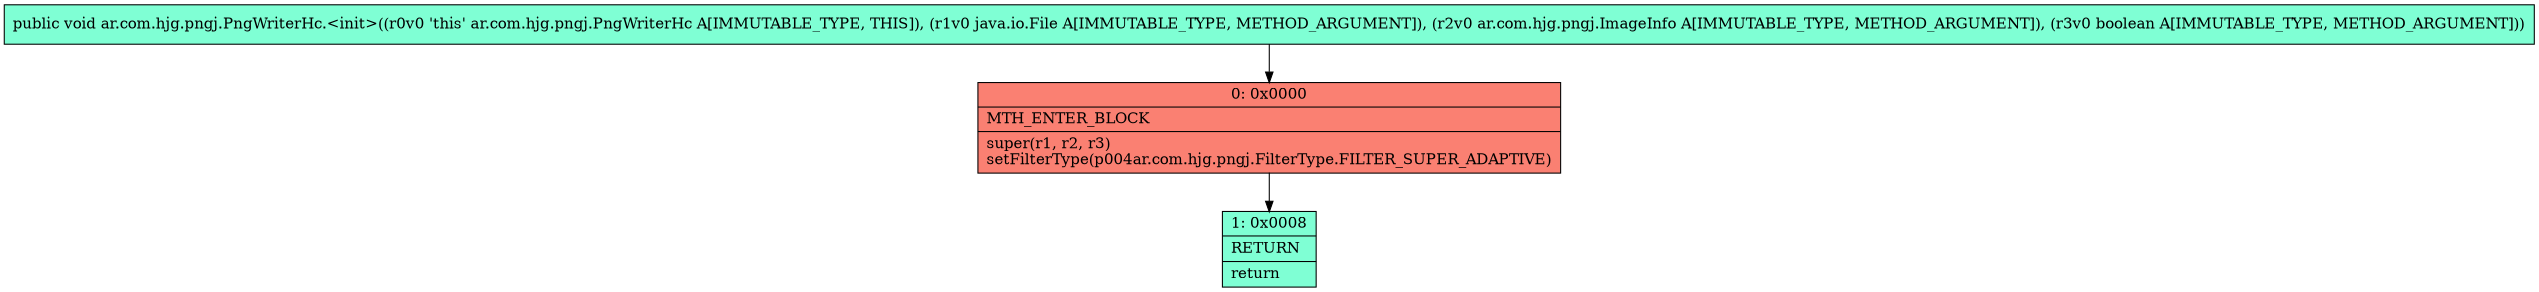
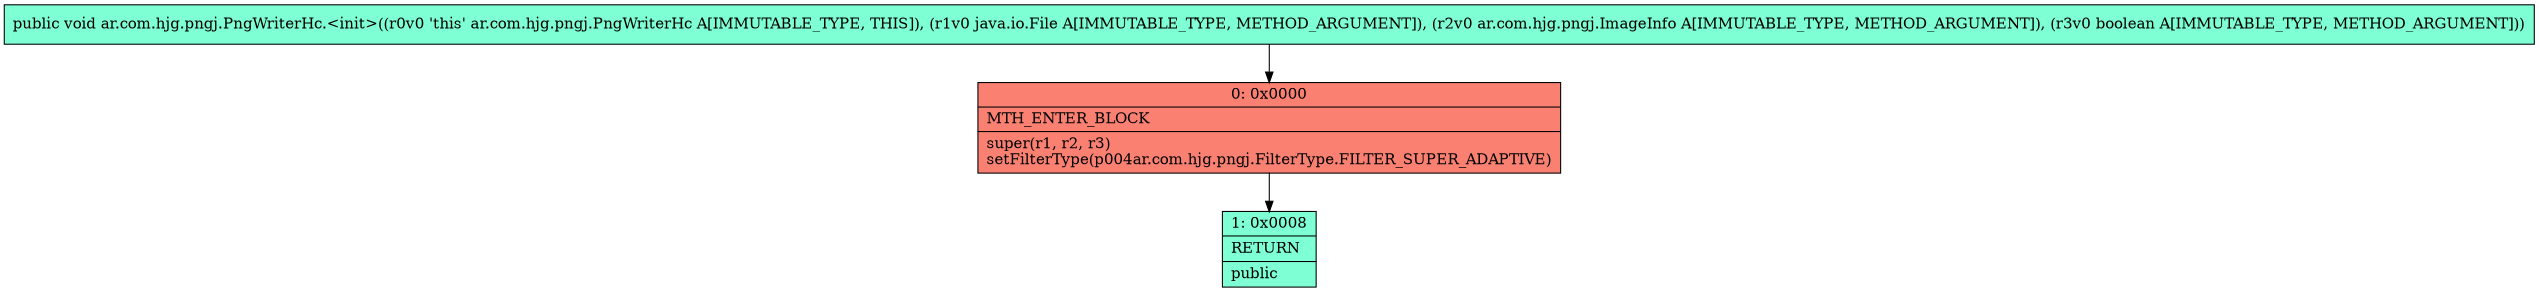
(1255, 274) -> (1254, 274)
